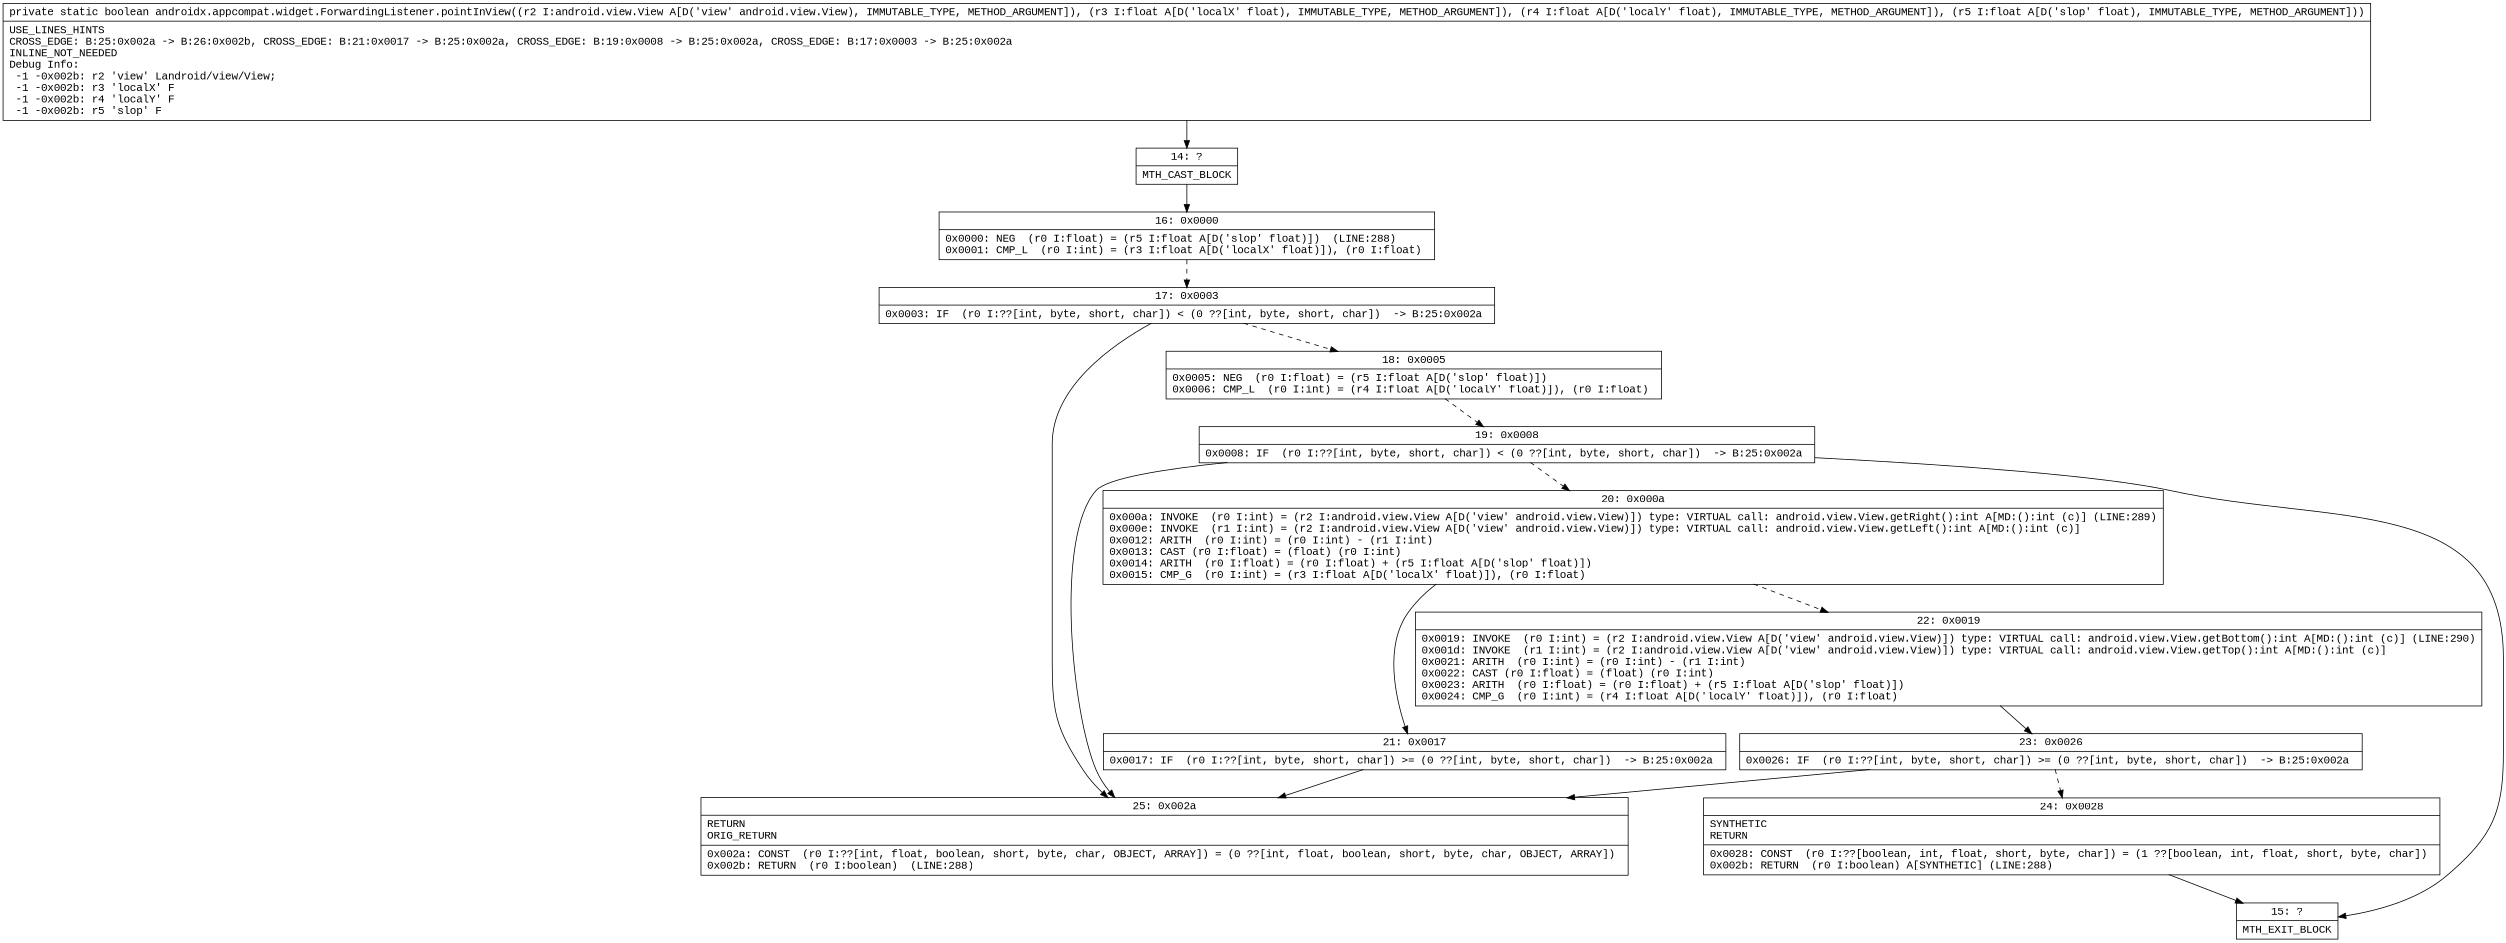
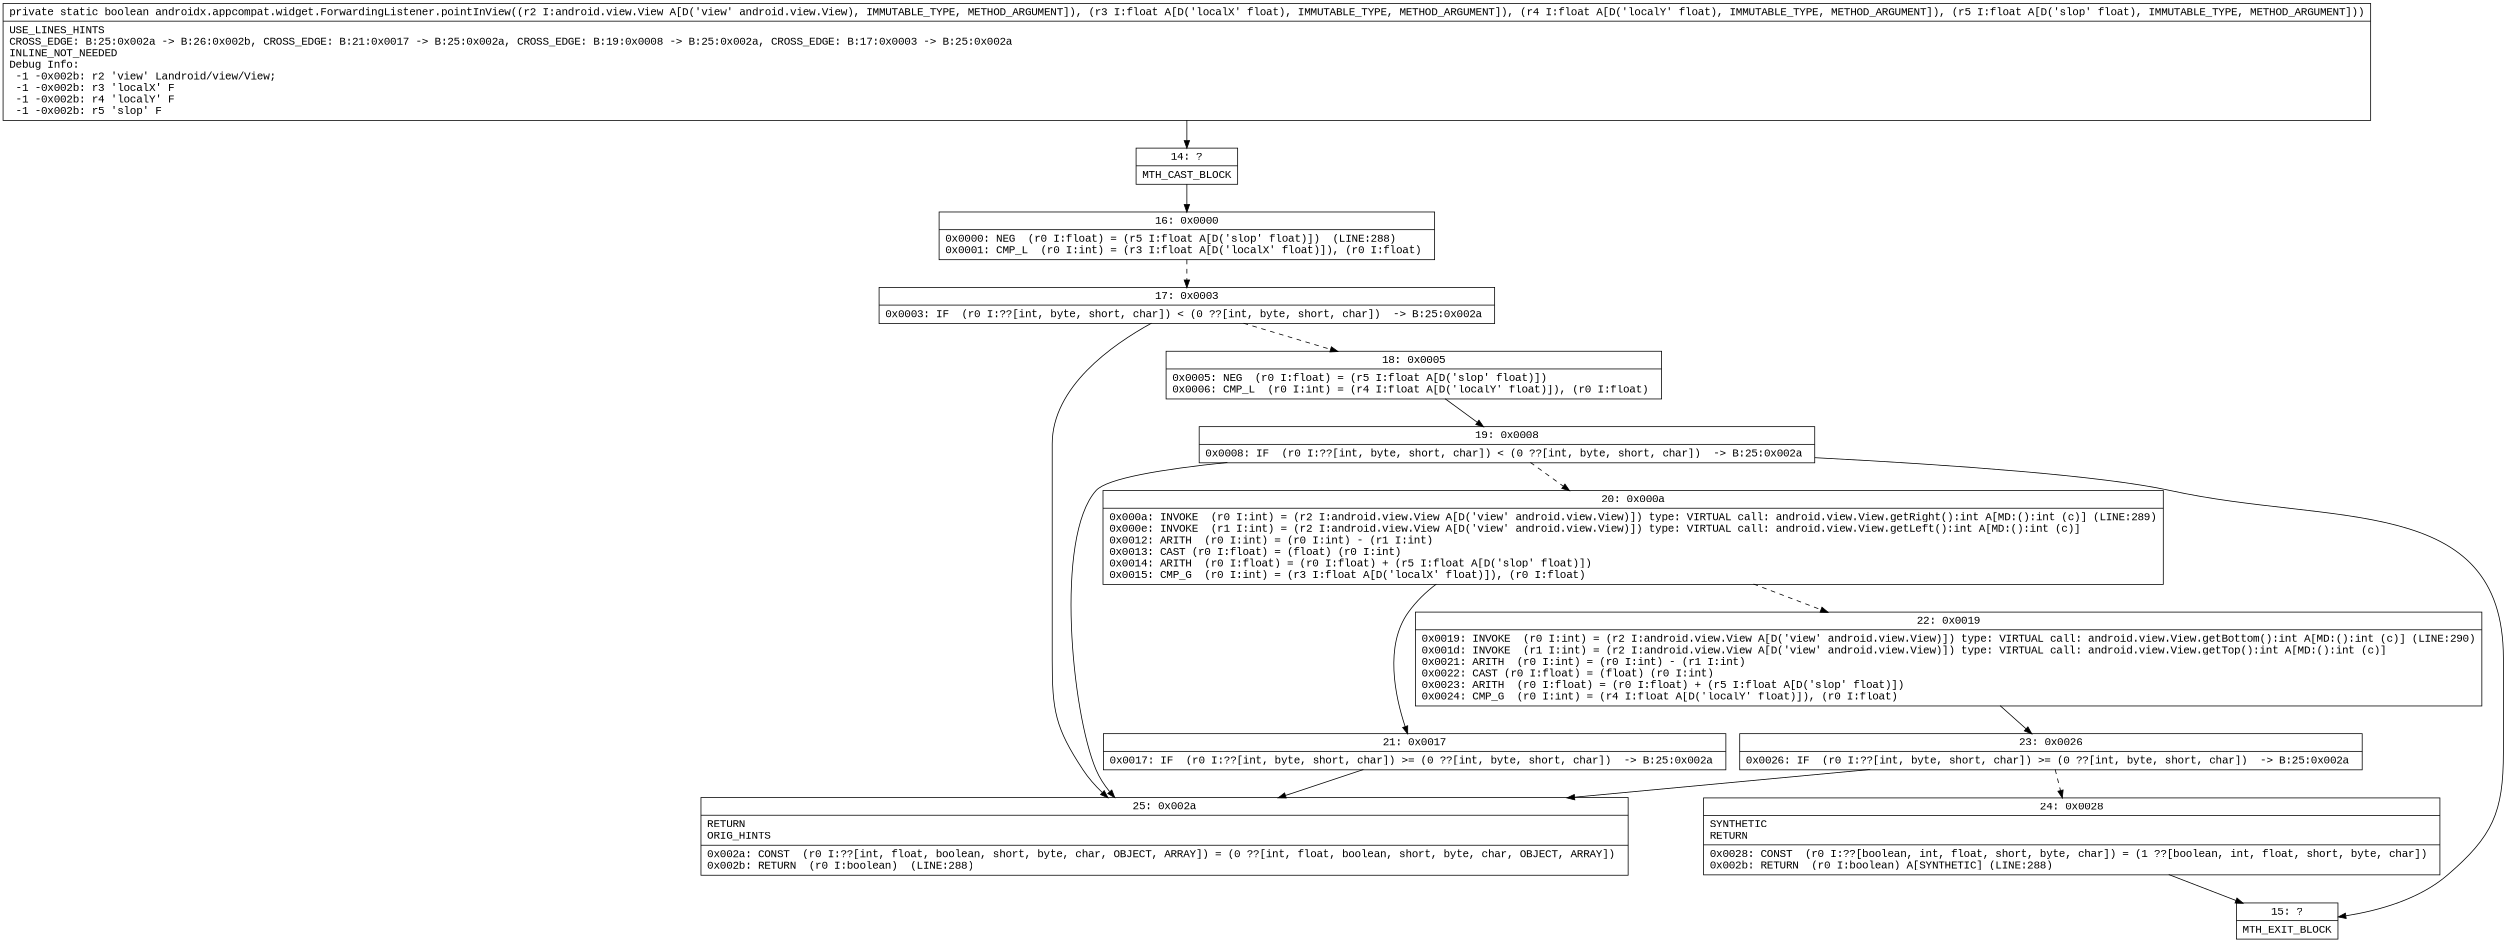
(1461, 411) -> (1461, 411)
(742, 836) -> (739, 836)
